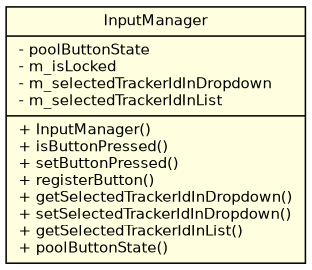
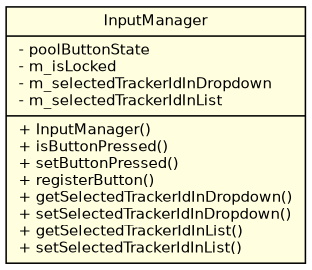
(94, 248) -> (130, 248)
